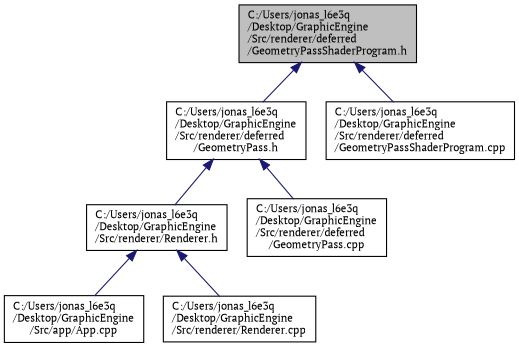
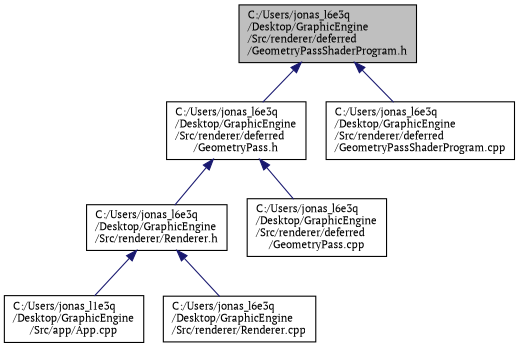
(74, 319) -> (74, 319)
